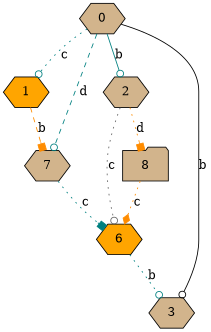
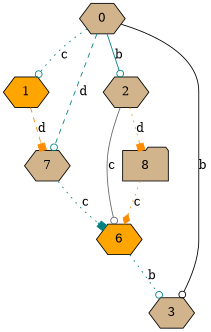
(42, 129) -> (42, 129)
(107, 162) -> (107, 162)
